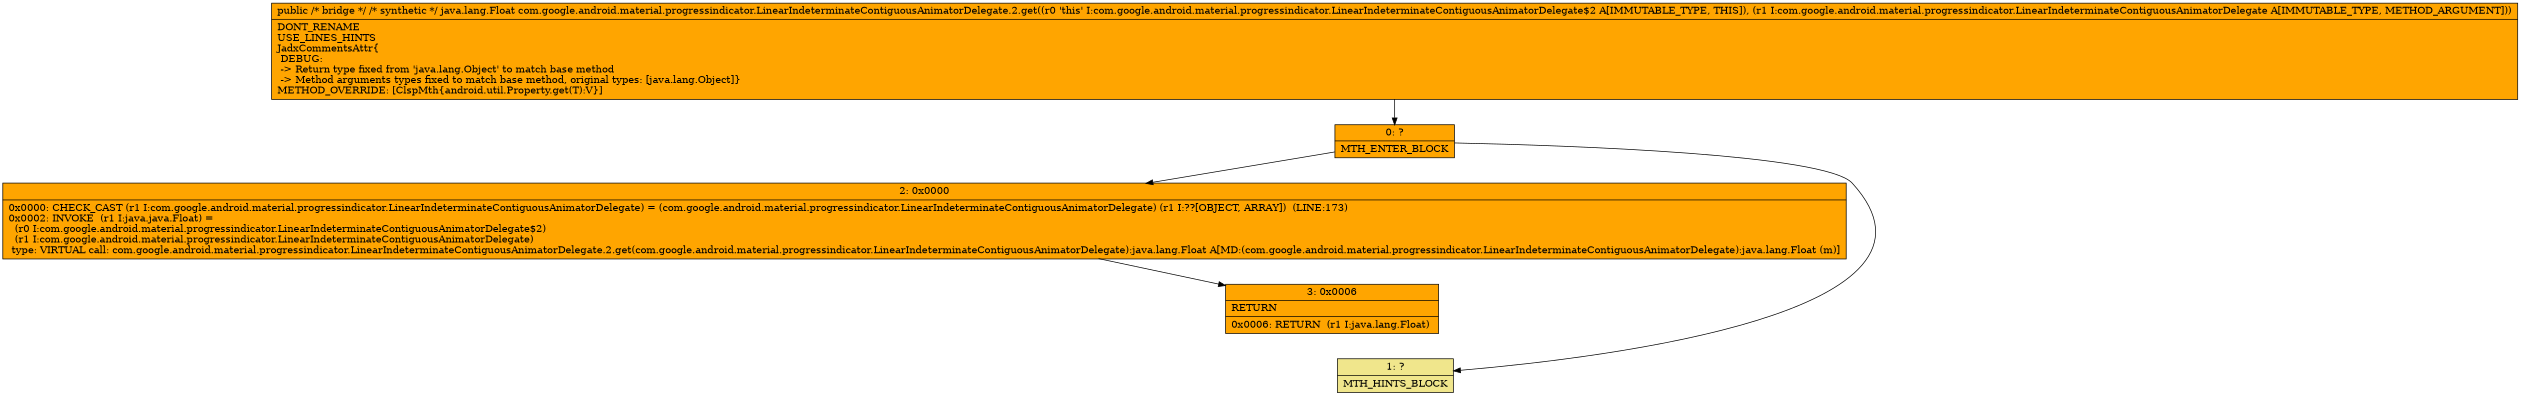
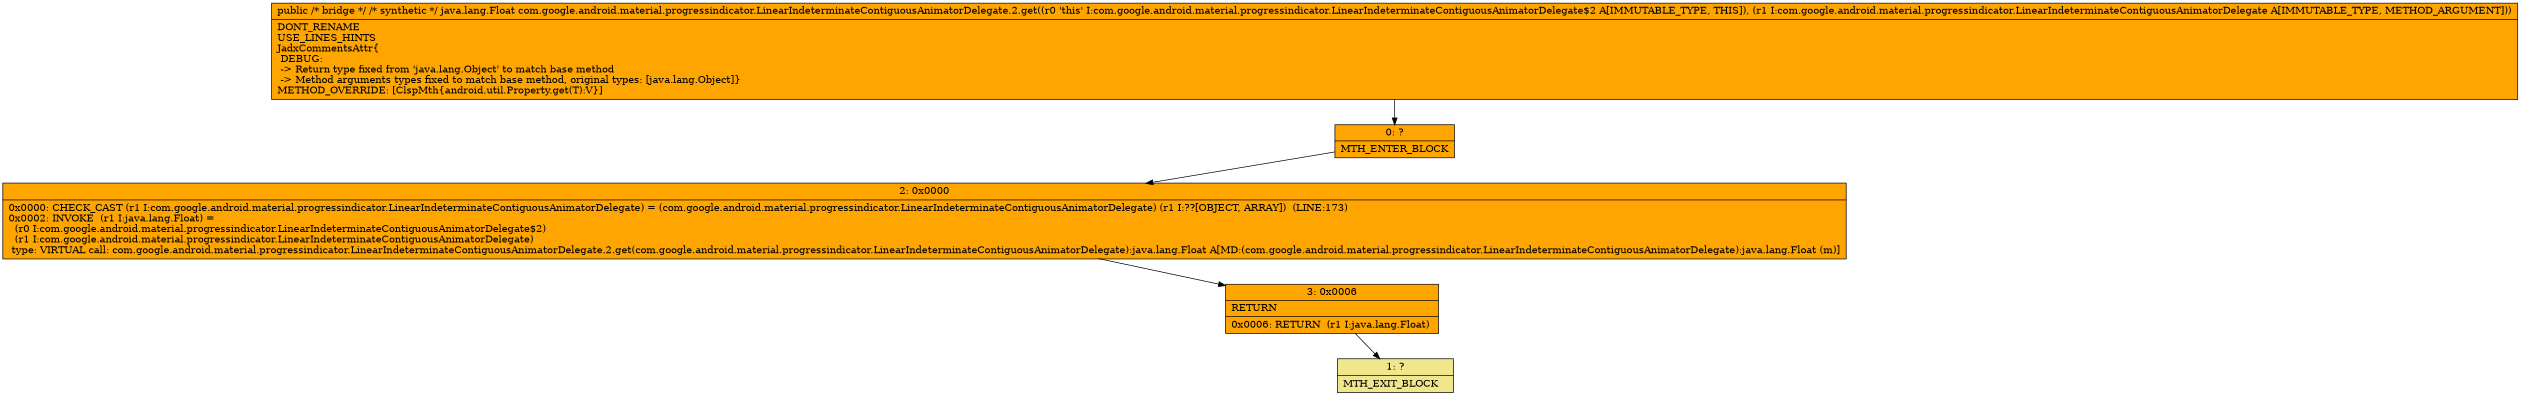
(113, 219) -> (113, 219)
(1874, 232) -> (1365, 343)
(1395, 384) -> (1391, 384)
